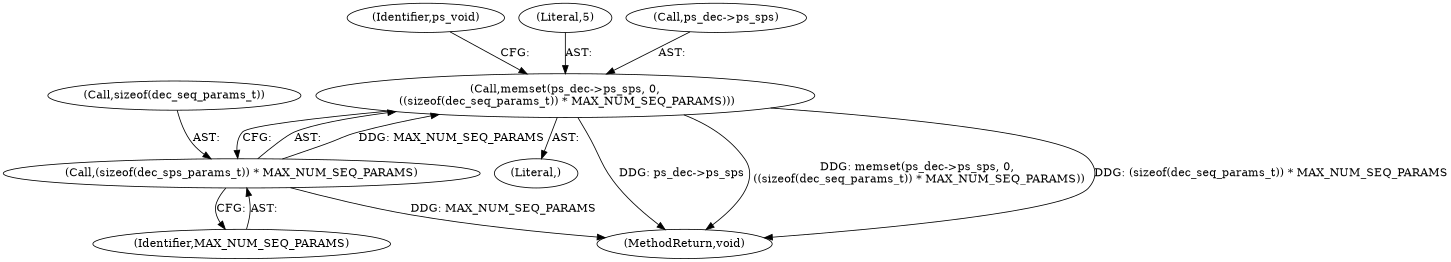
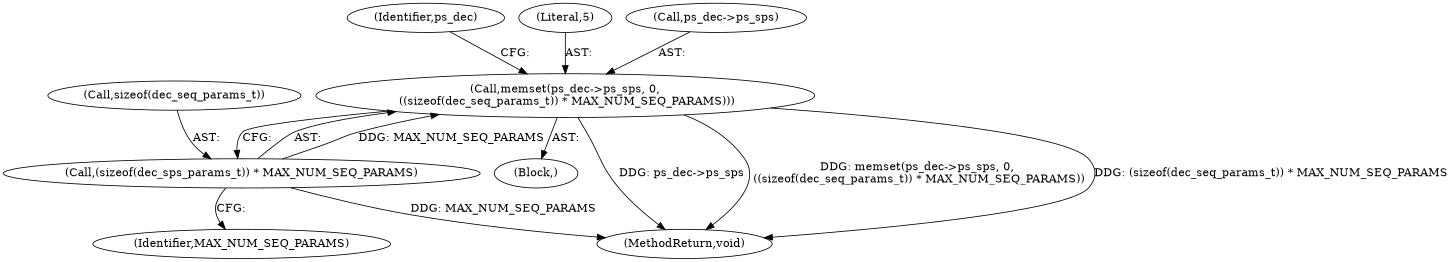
(426, 18) -> (426, 18)
(536, 173) -> (536, 173)
(250, 213) -> none
